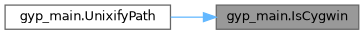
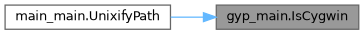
(88, 17) -> (88, 17)
